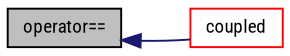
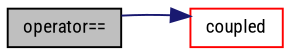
(165, 41) -> (146, 15)
